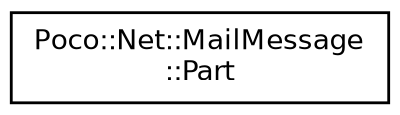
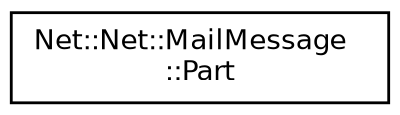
(200, 58) -> (200, 58)
